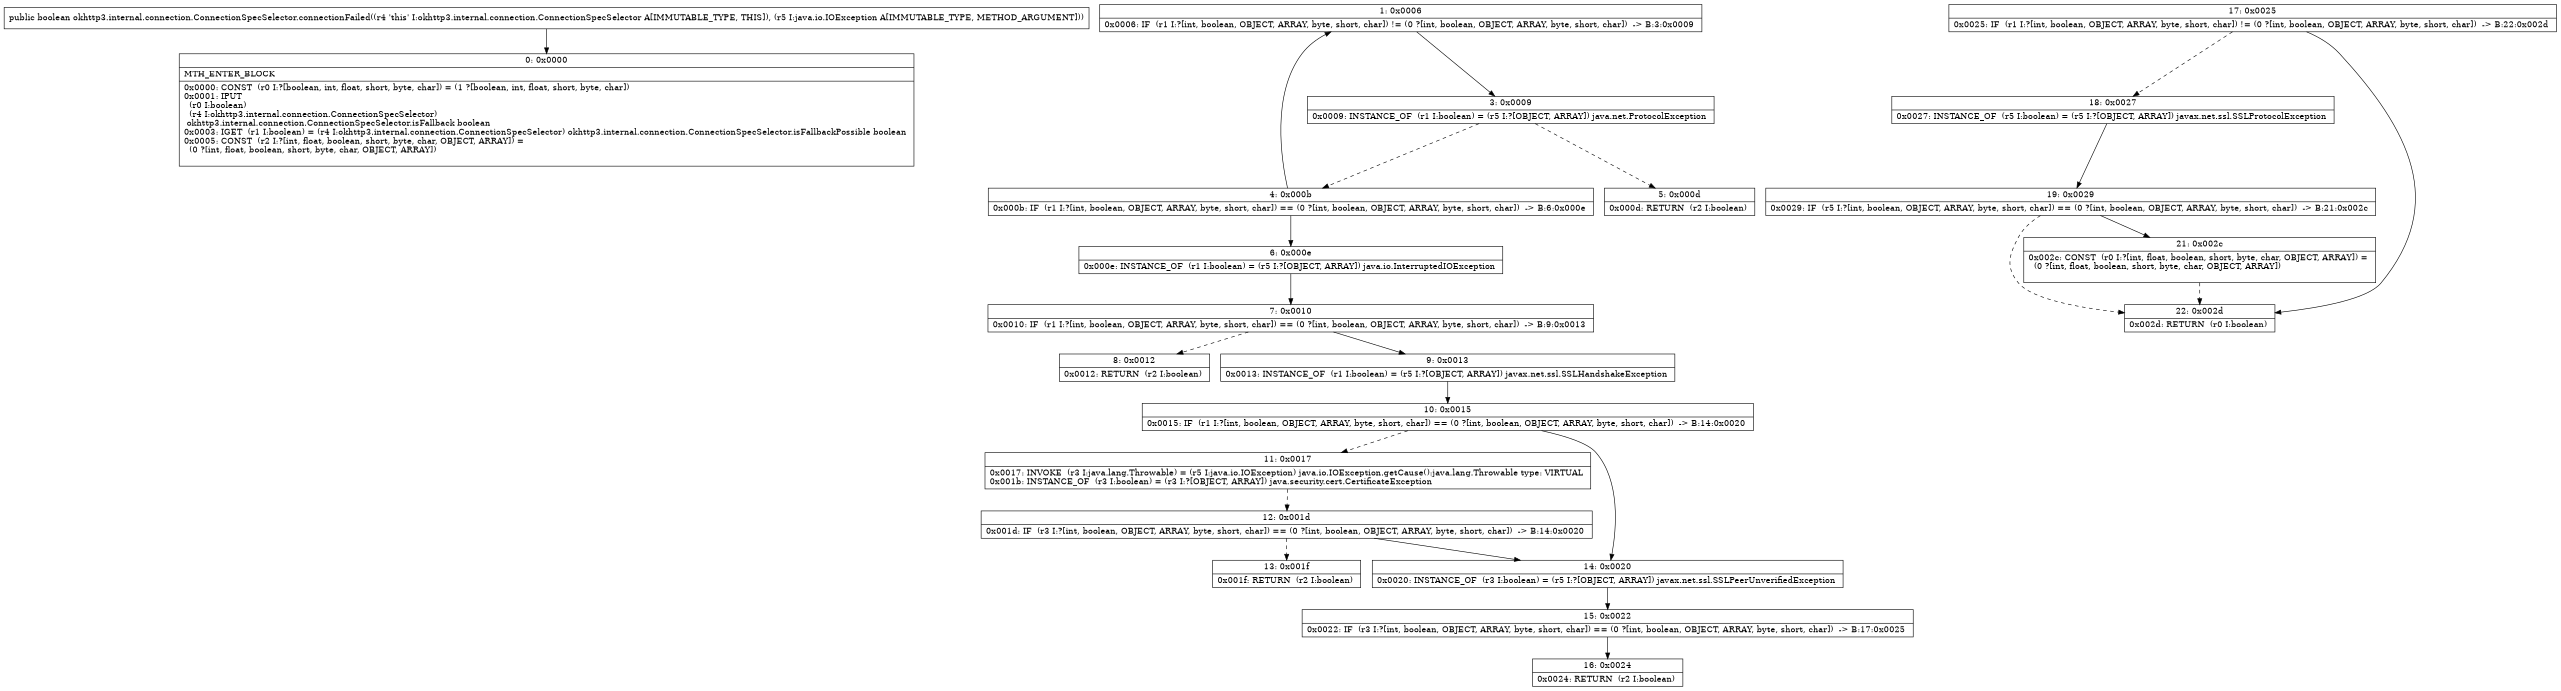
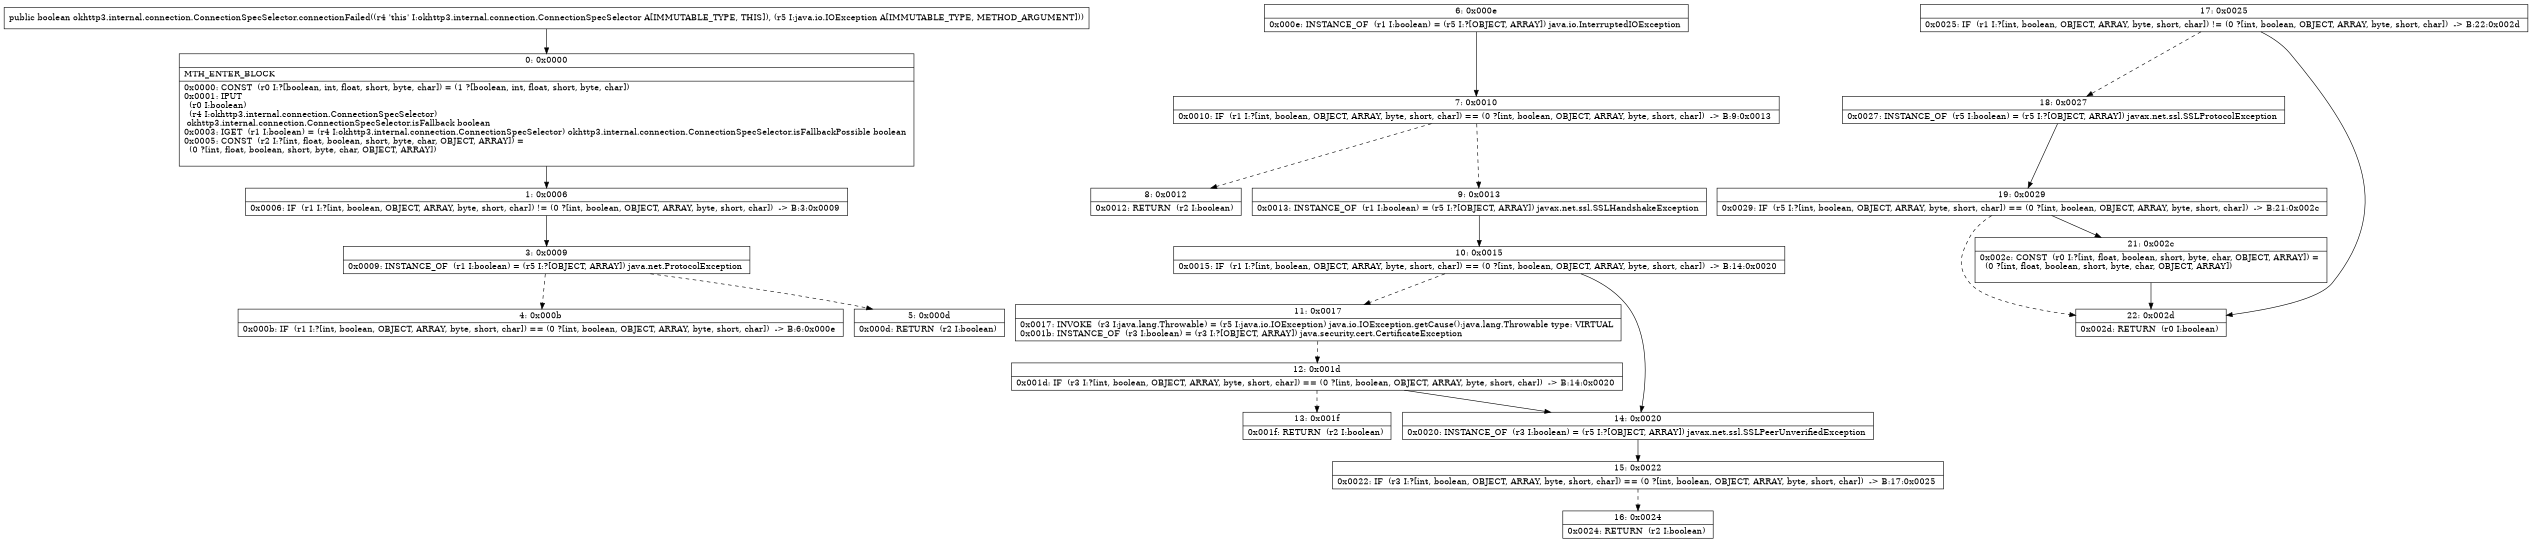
(1283, 104) -> (547, 174)
(1291, 228) -> none
(2200, 291) -> (2151, 293)
(1366, 342) -> (1478, 153)
(1608, 645) -> (1638, 497)
